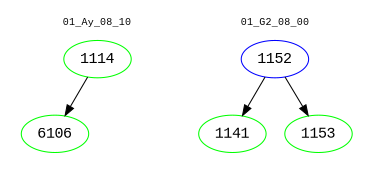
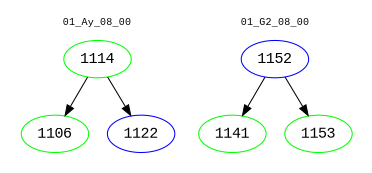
(98, 22) -> (98, 22)
(55, 134) -> (55, 134)
none -> (141, 134)
